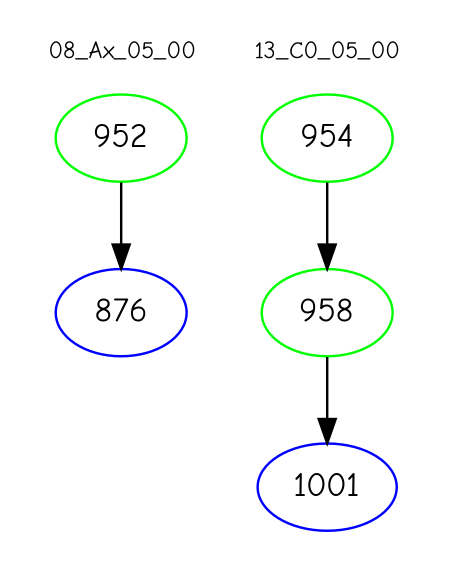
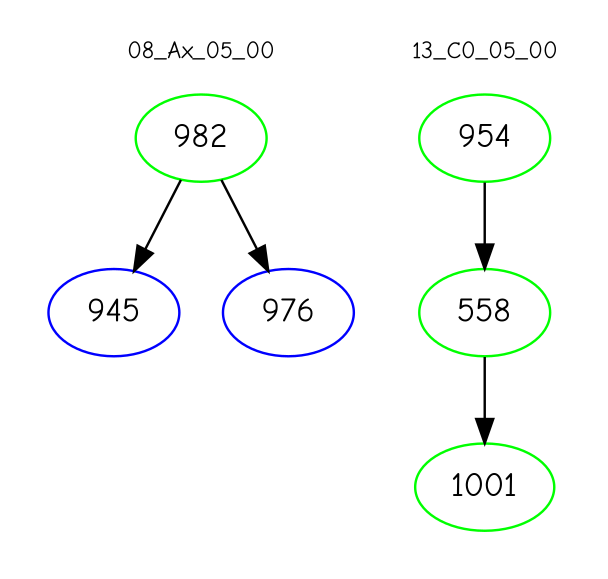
(121, 138) -> (201, 138)
none -> (114, 313)
(121, 313) -> (288, 313)
(327, 313) -> (485, 313)
(327, 487) -> (485, 487)
